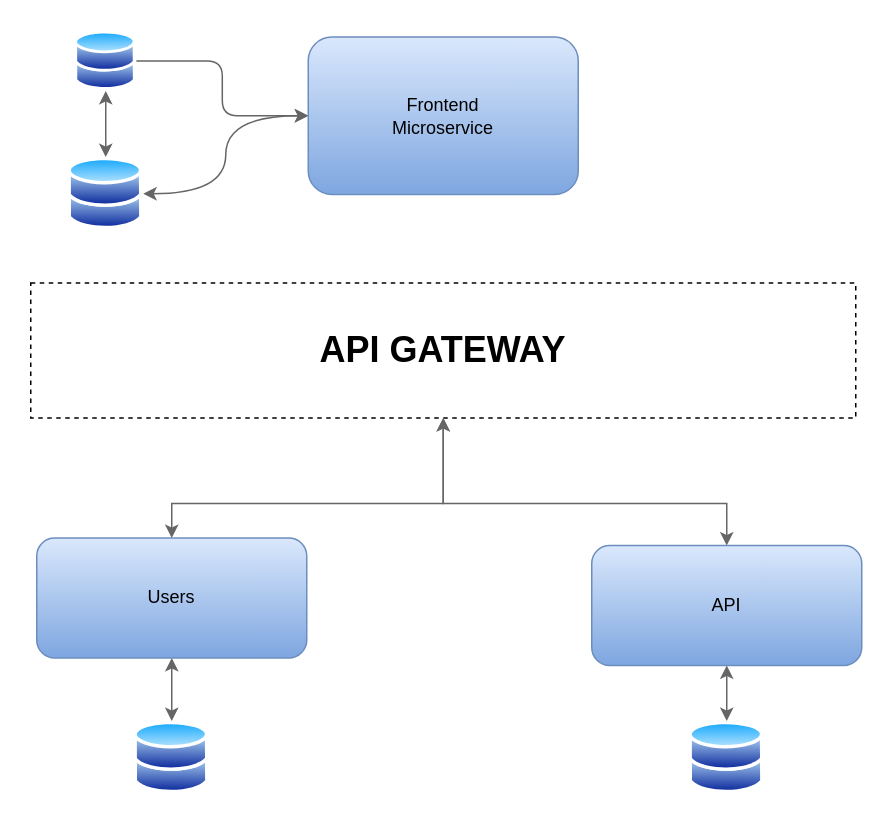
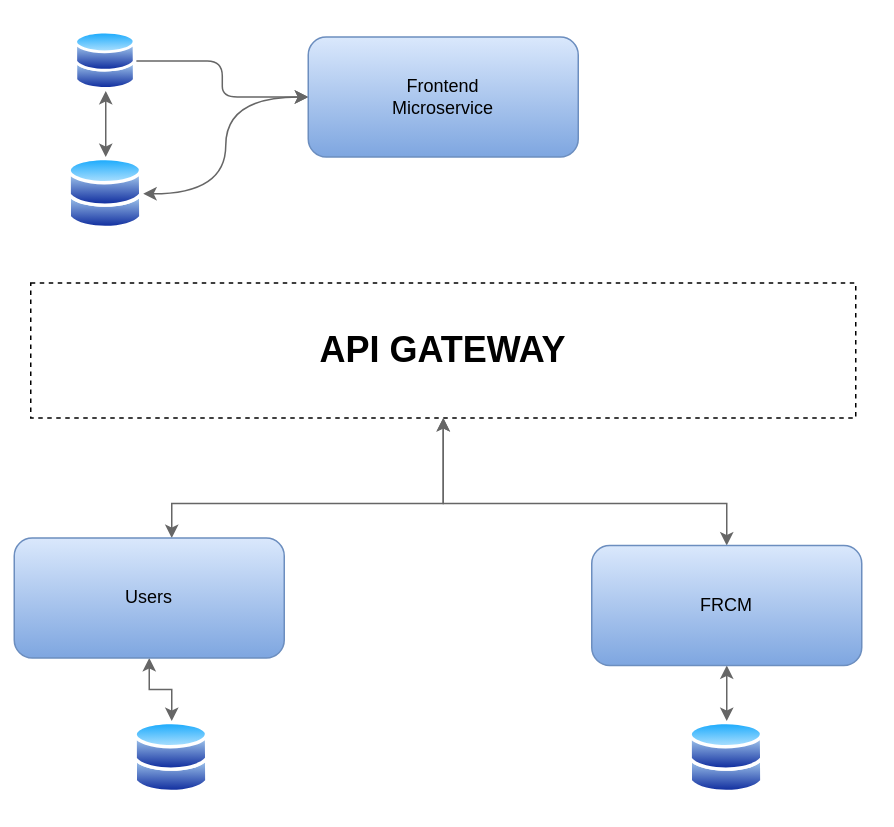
(443, 116) -> (443, 97)
(172, 598) -> (149, 598)
(727, 605) -> (727, 605)
